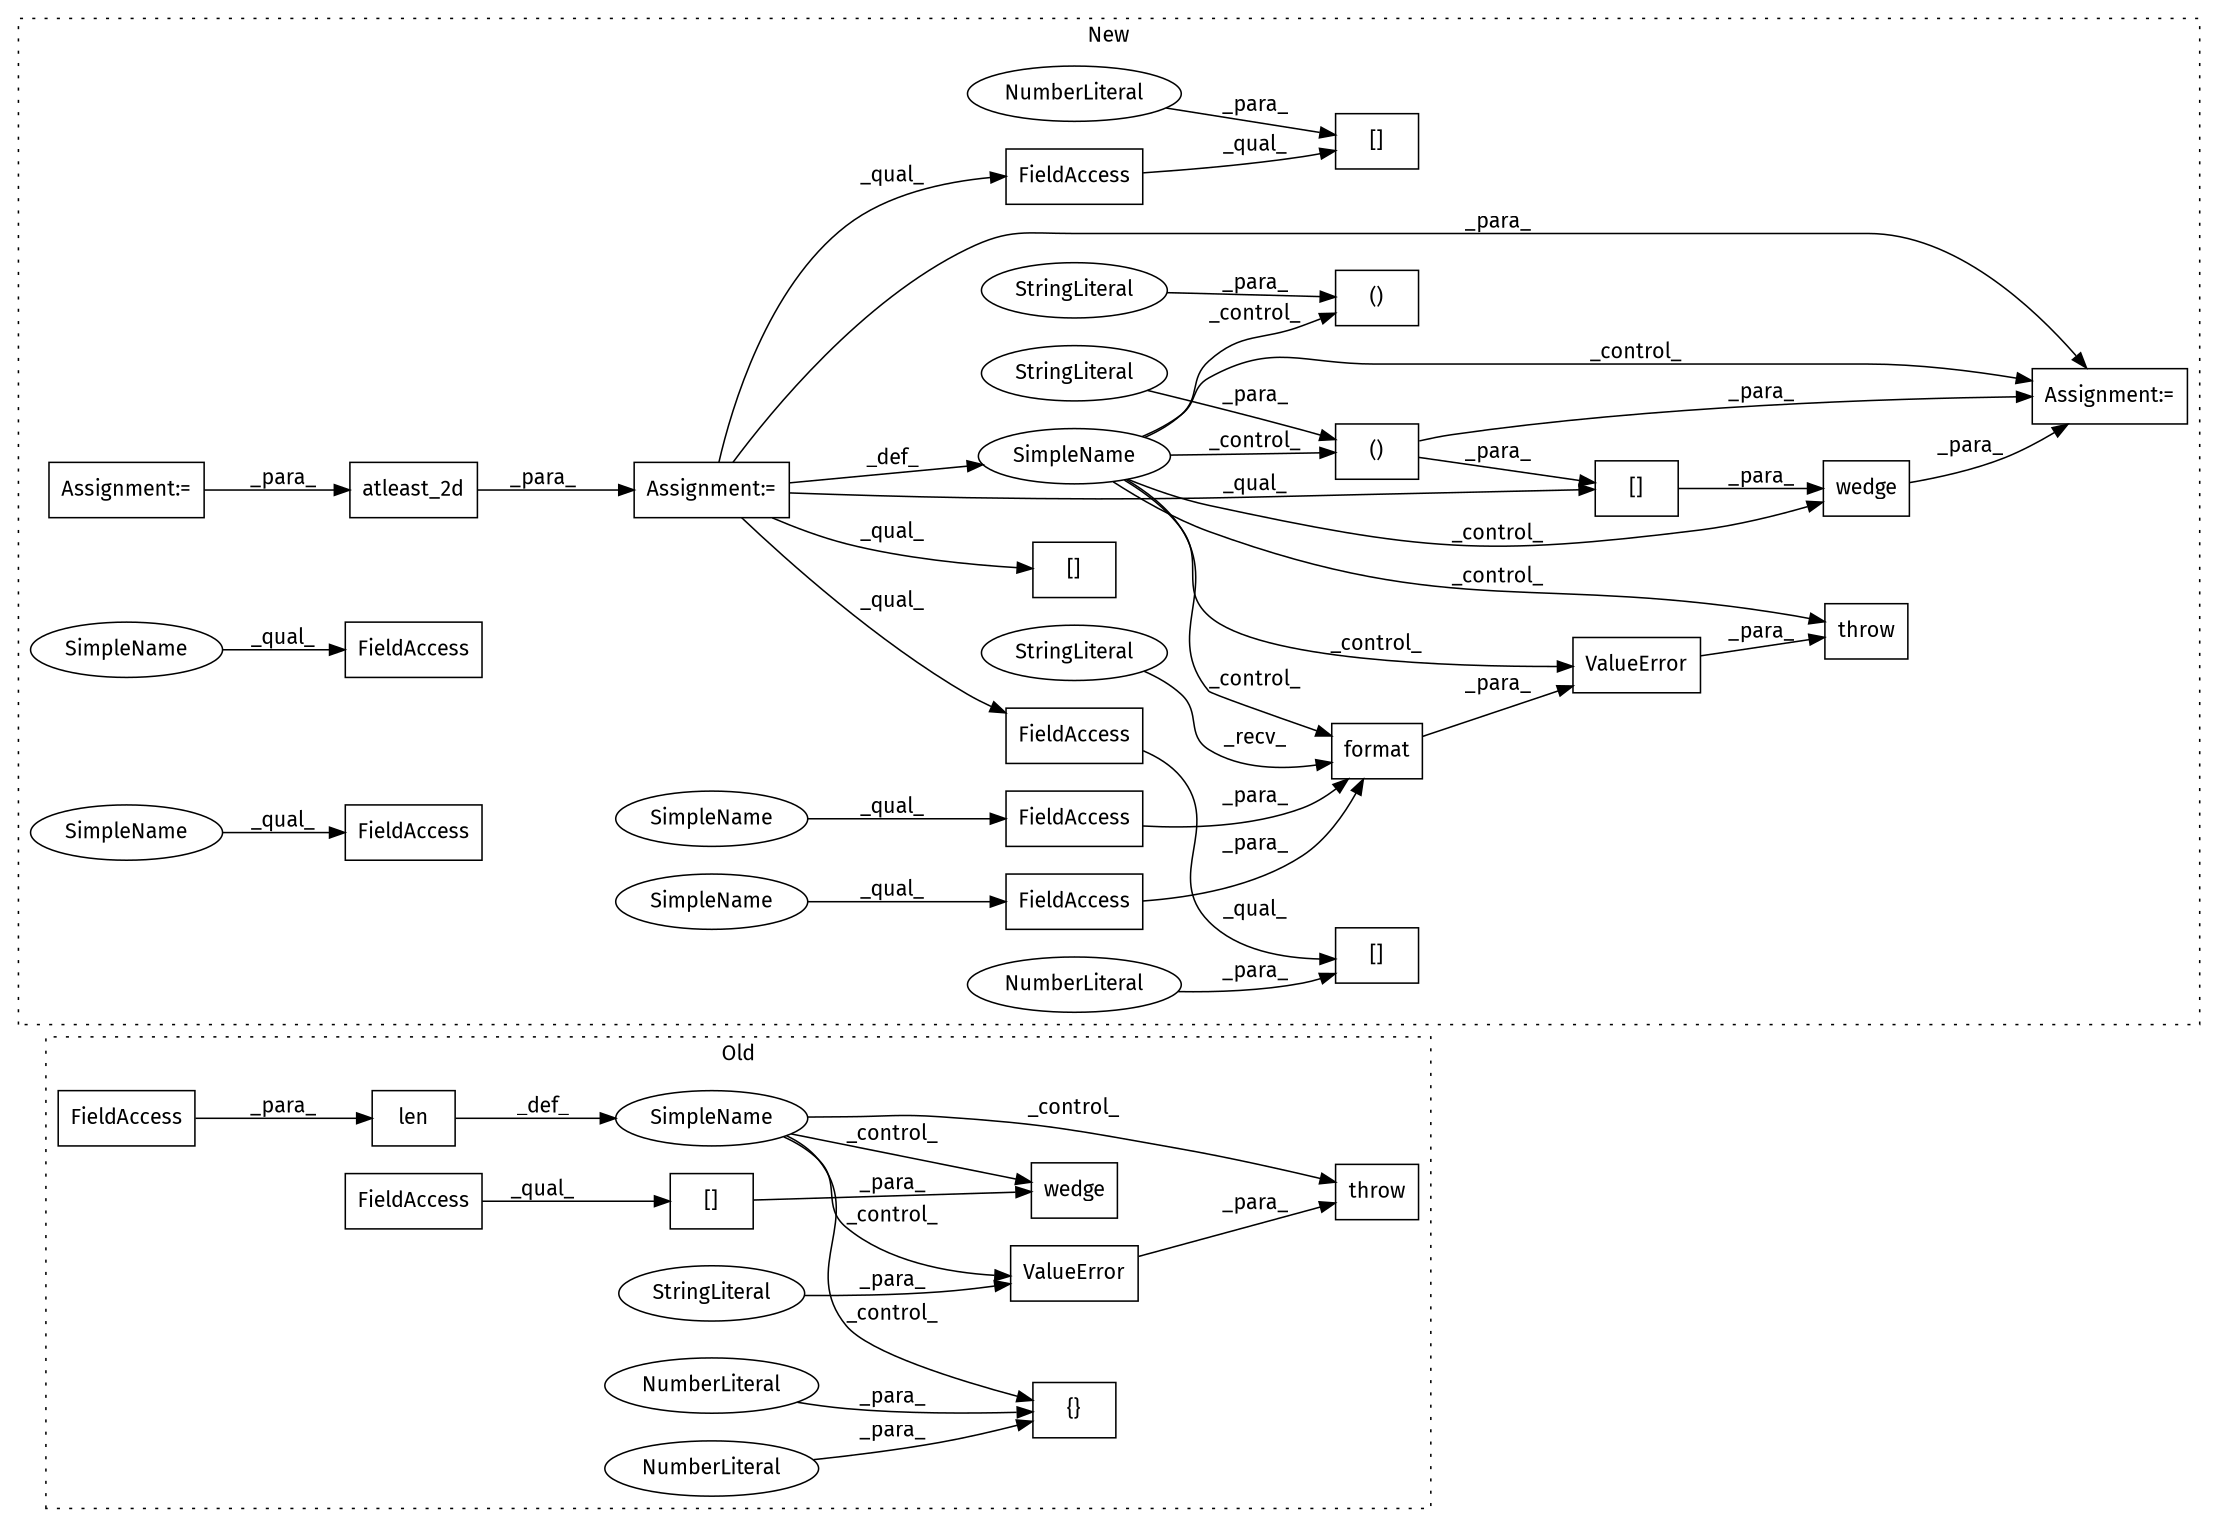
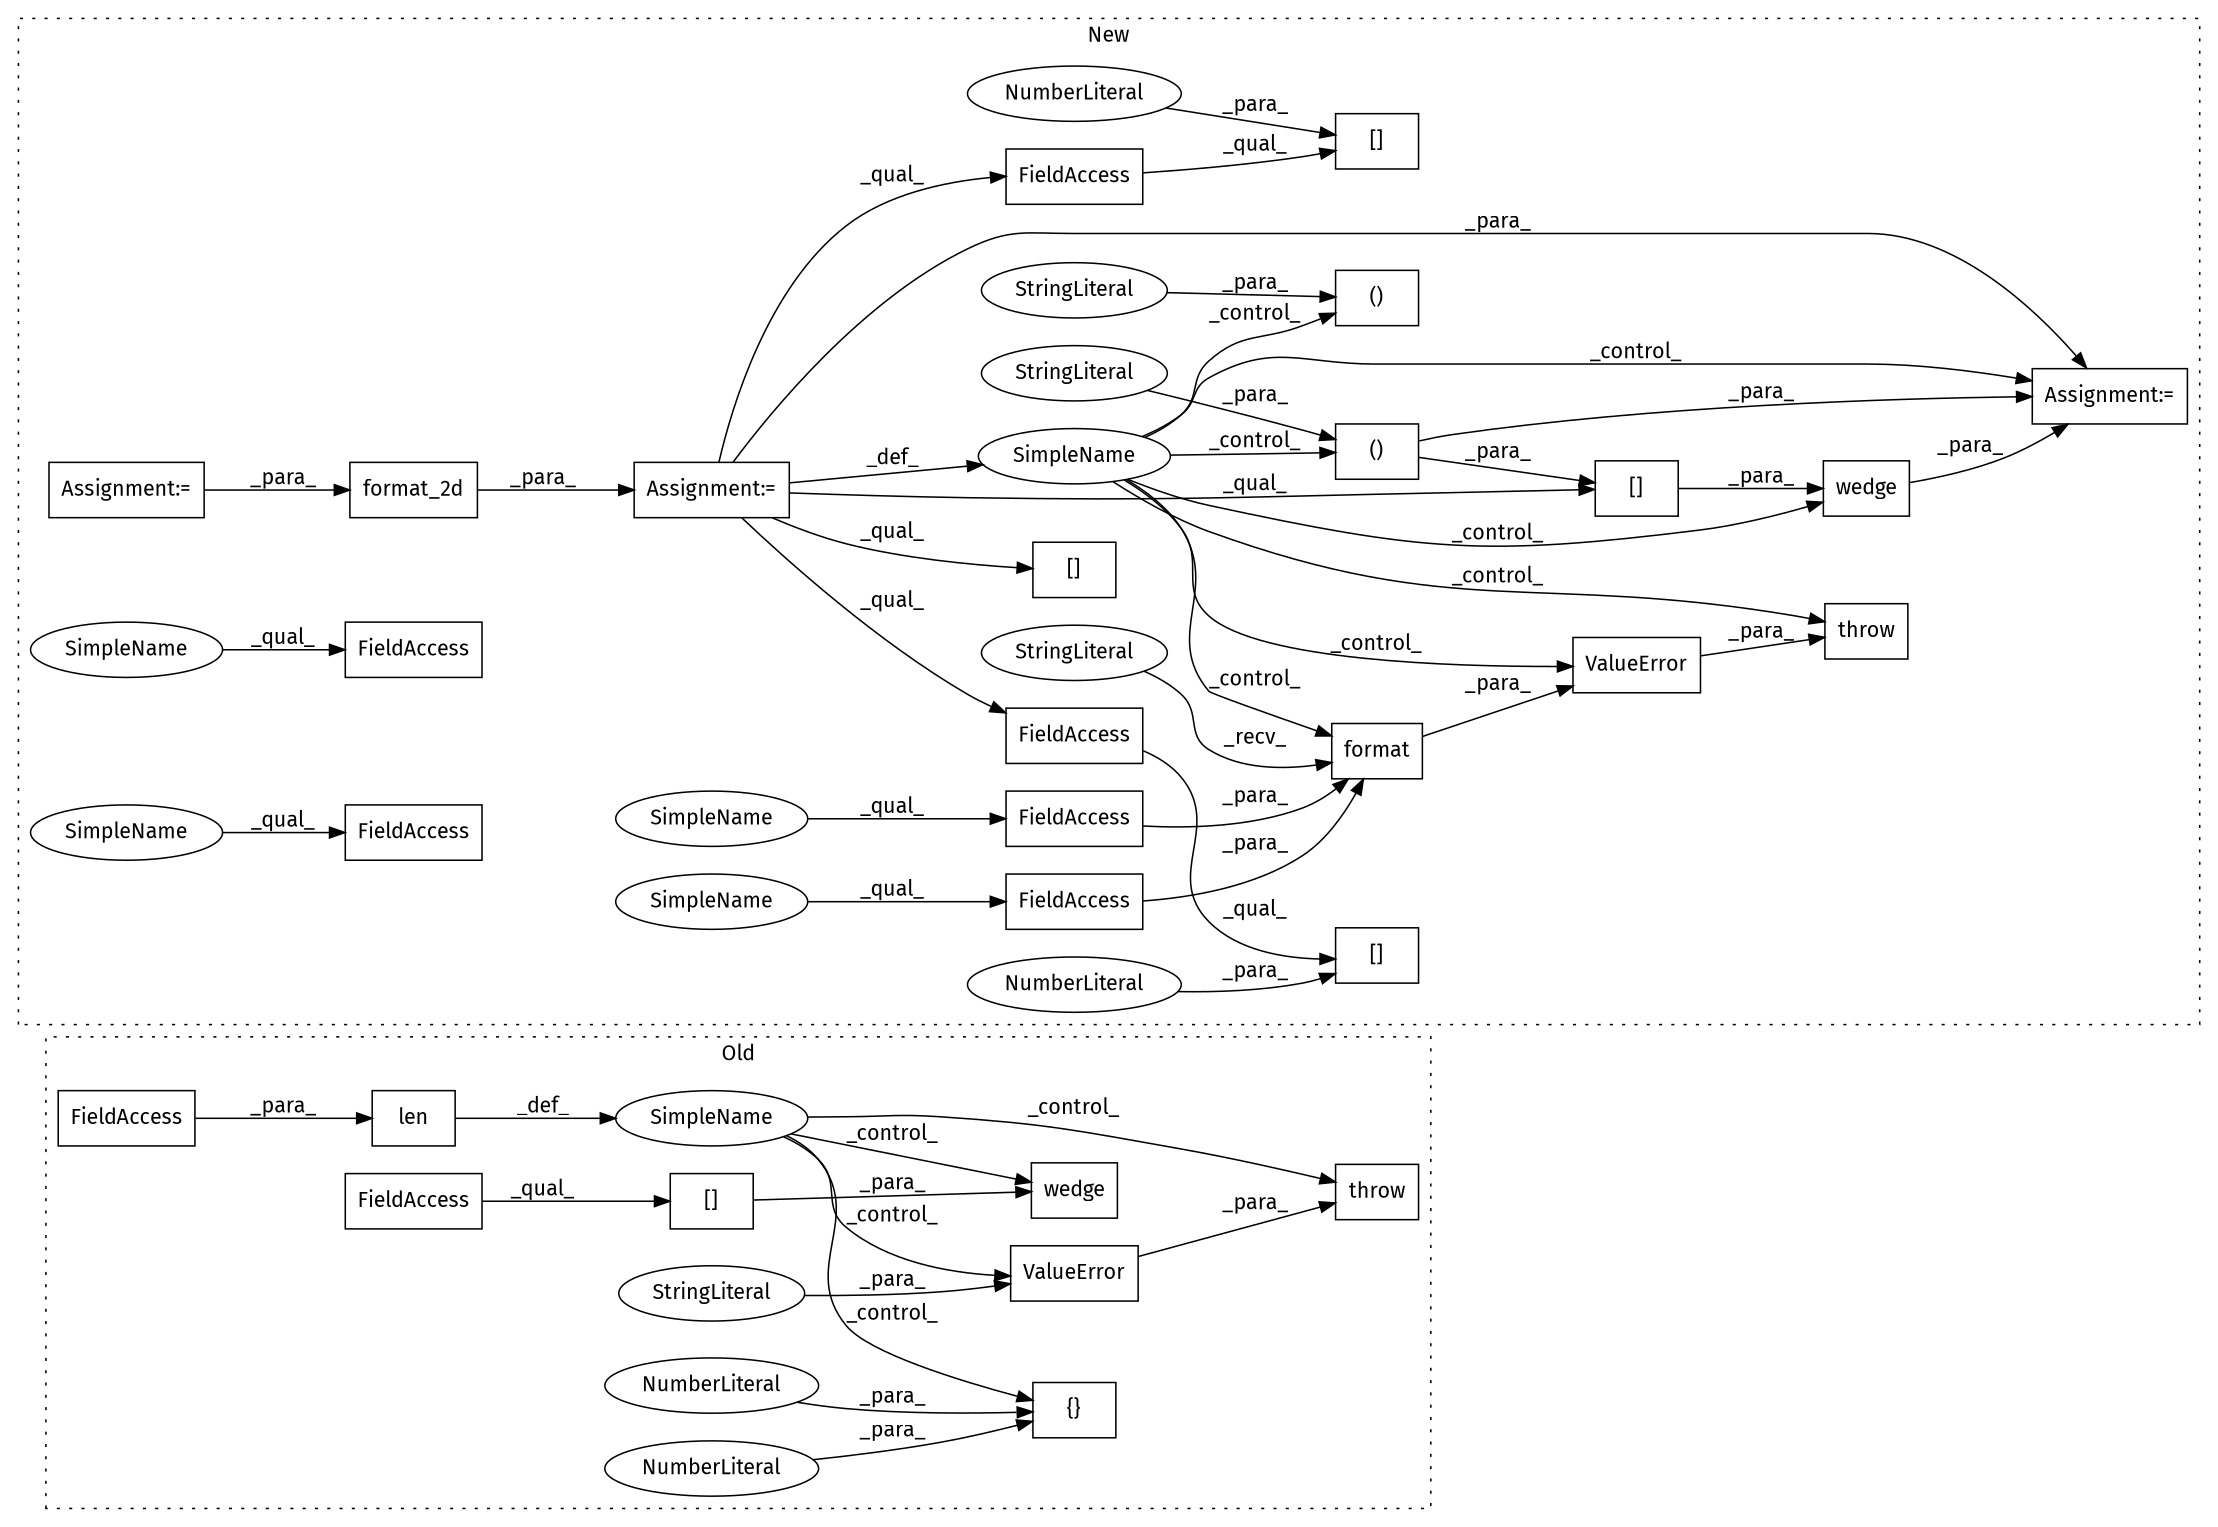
(414, 490) -> (414, 490)
